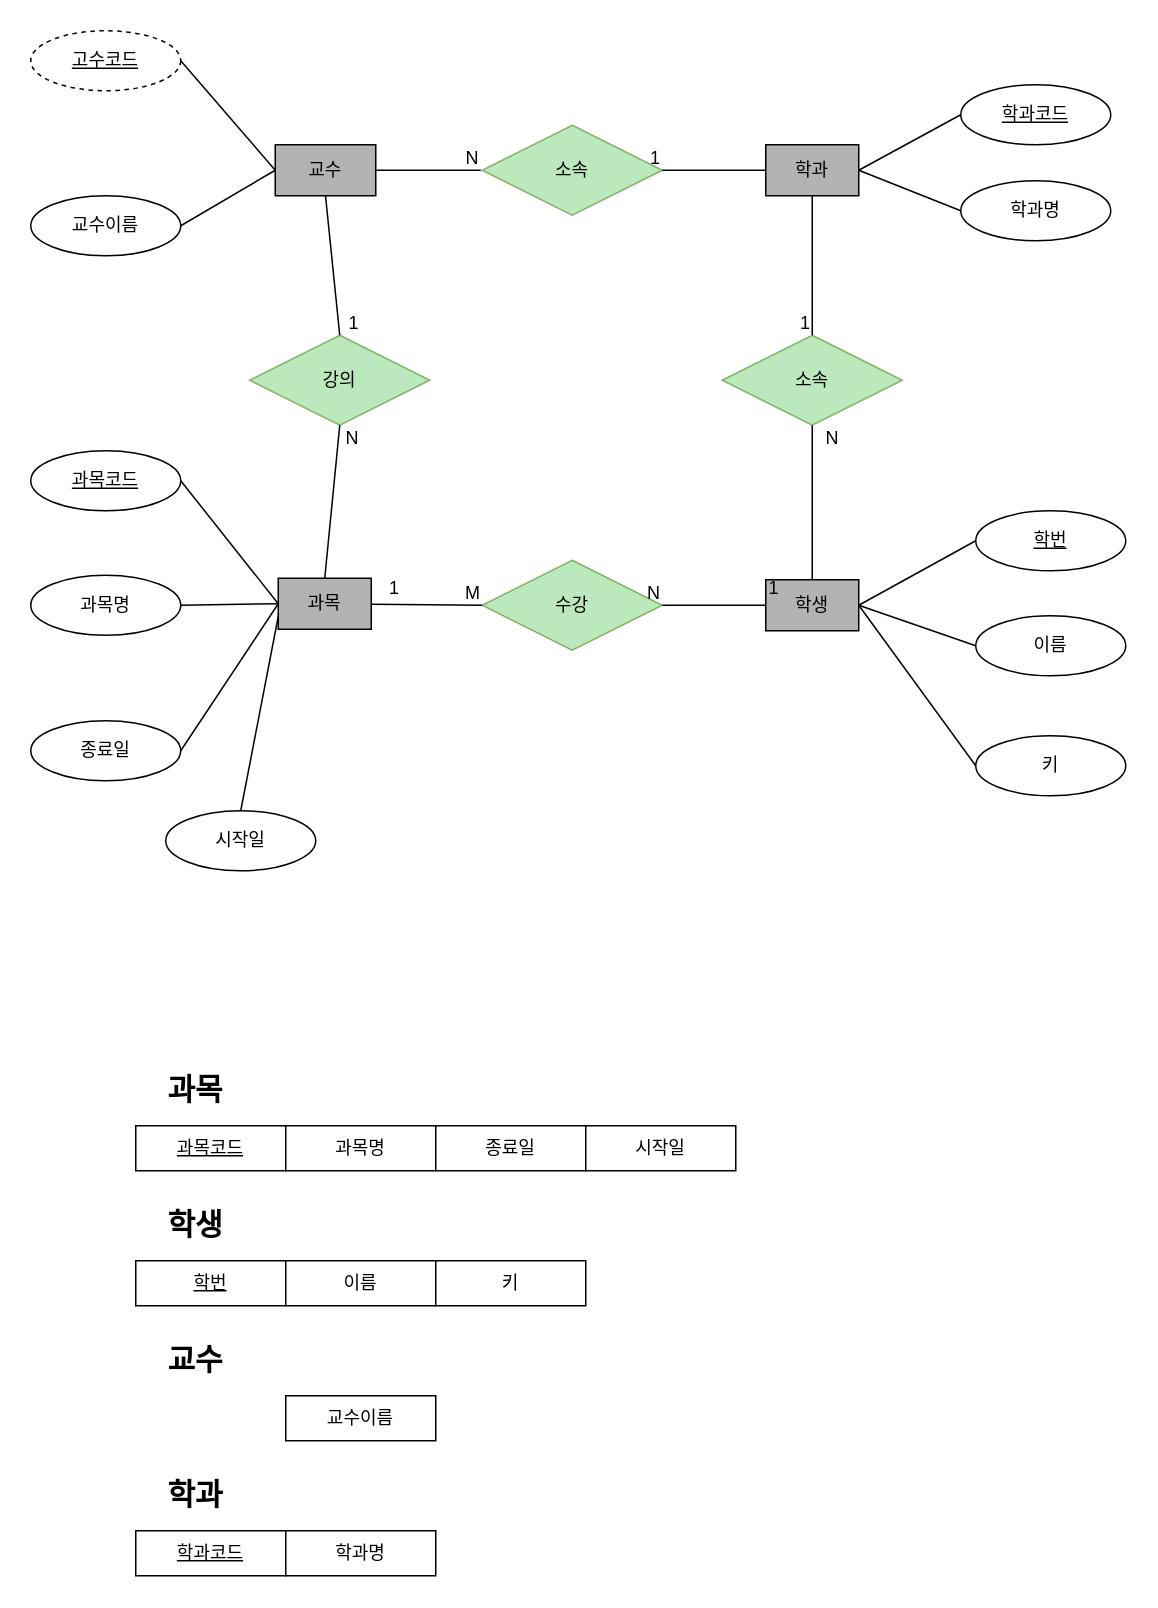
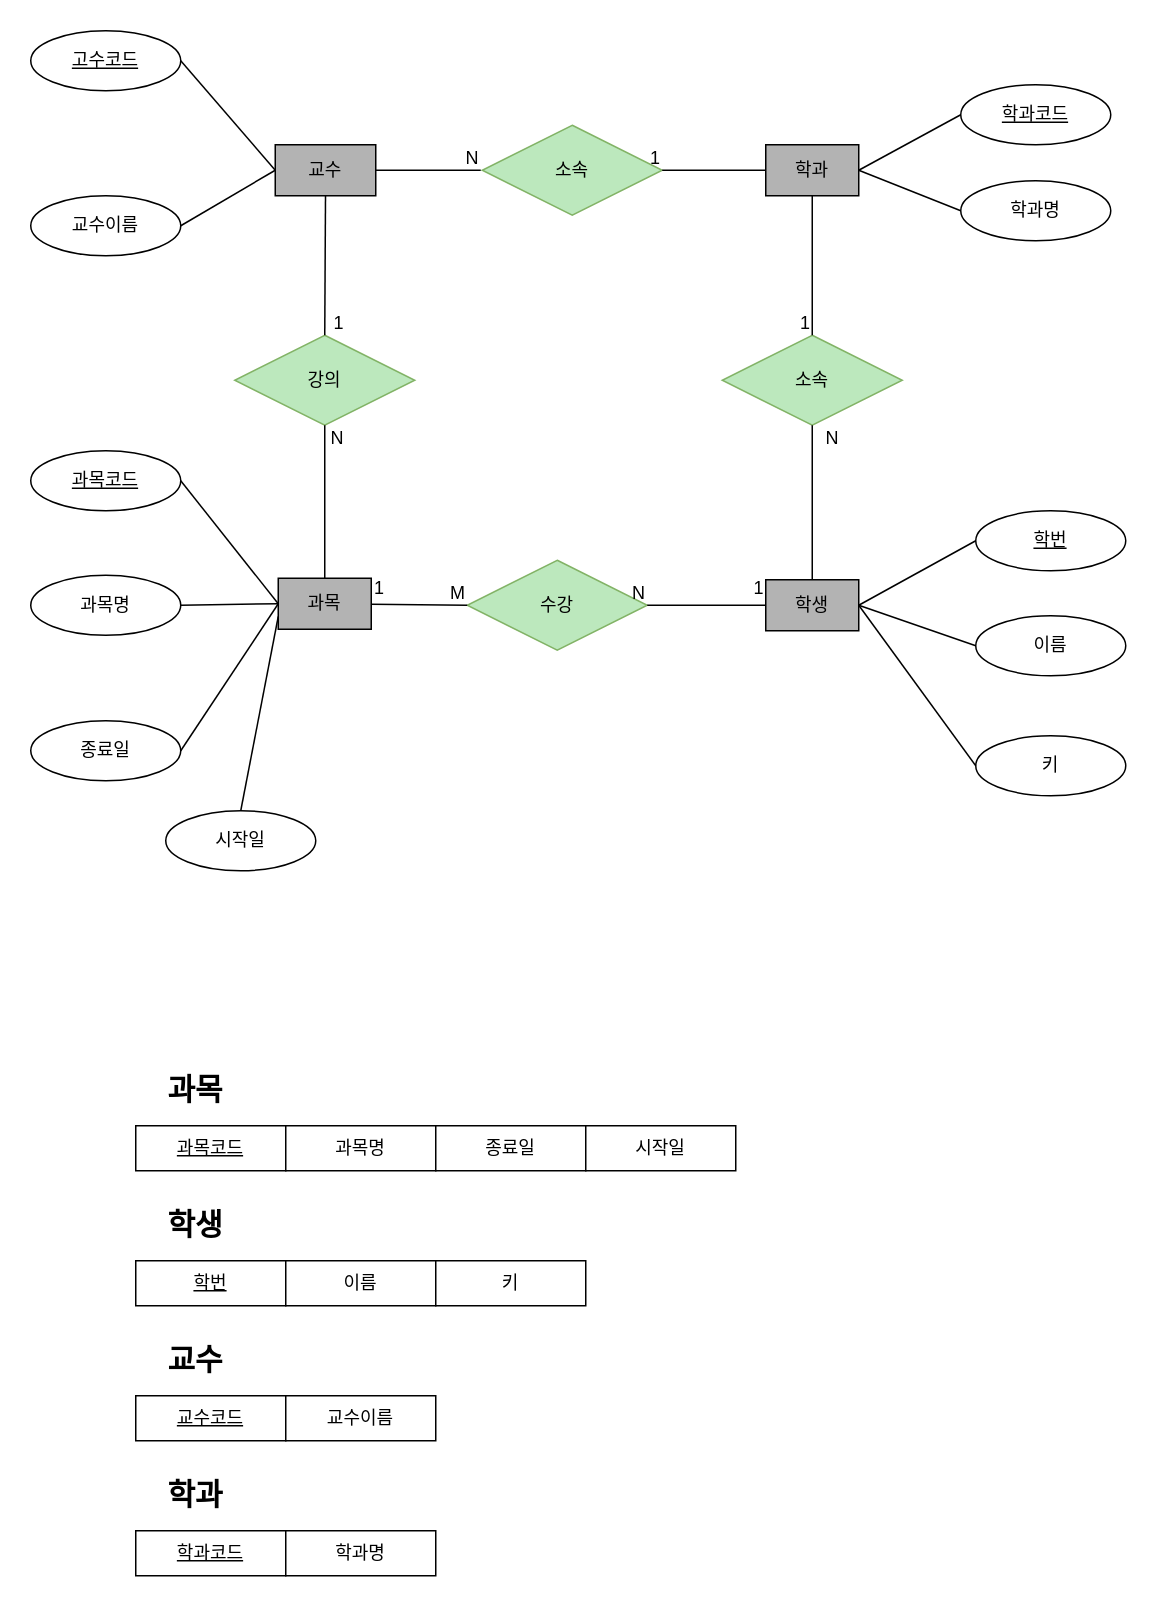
(106, 61) -> (106, 61)
(340, 380) -> (325, 380)
(572, 605) -> (557, 605)
none -> (211, 1418)
